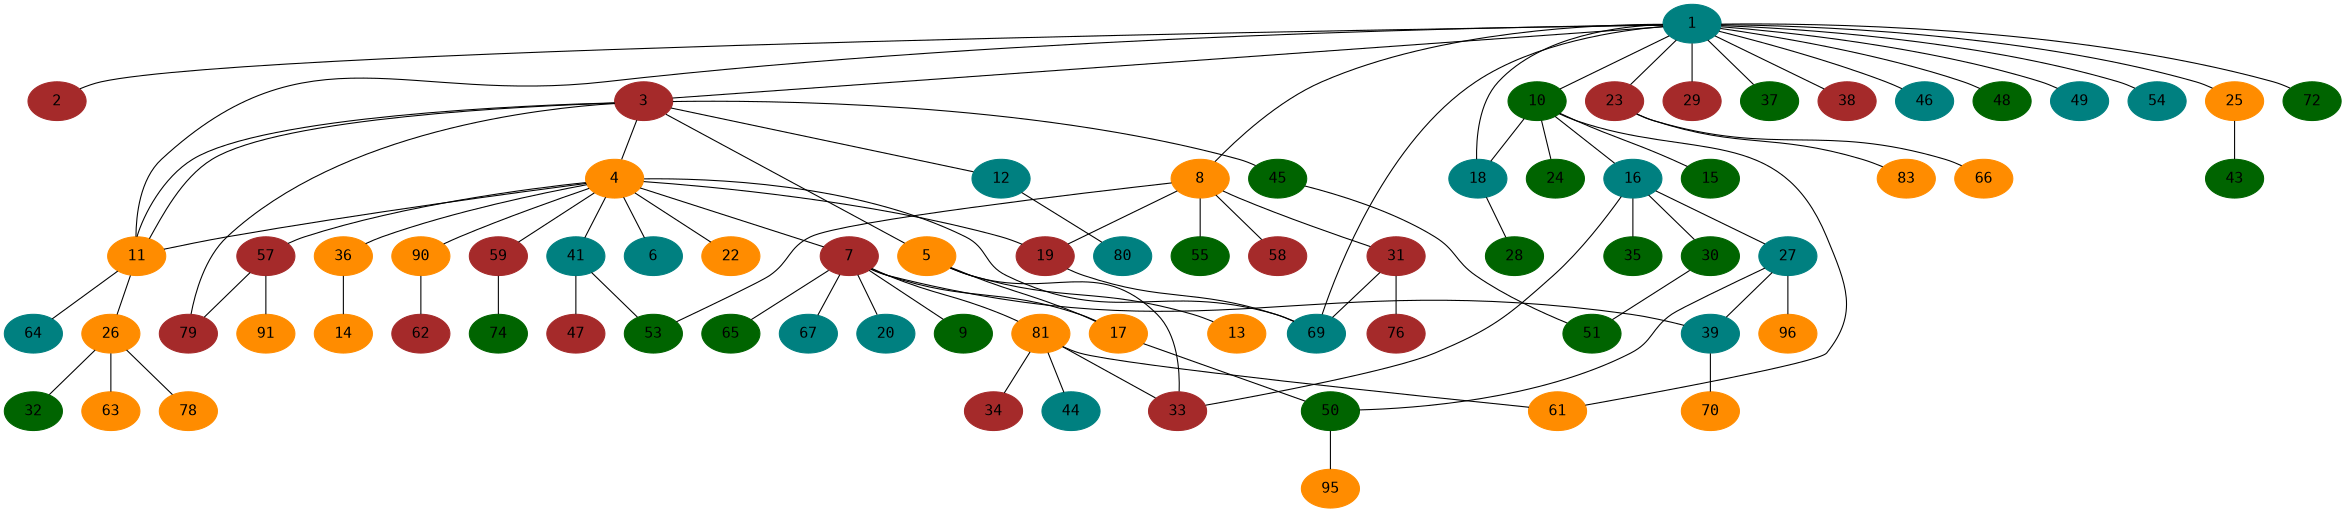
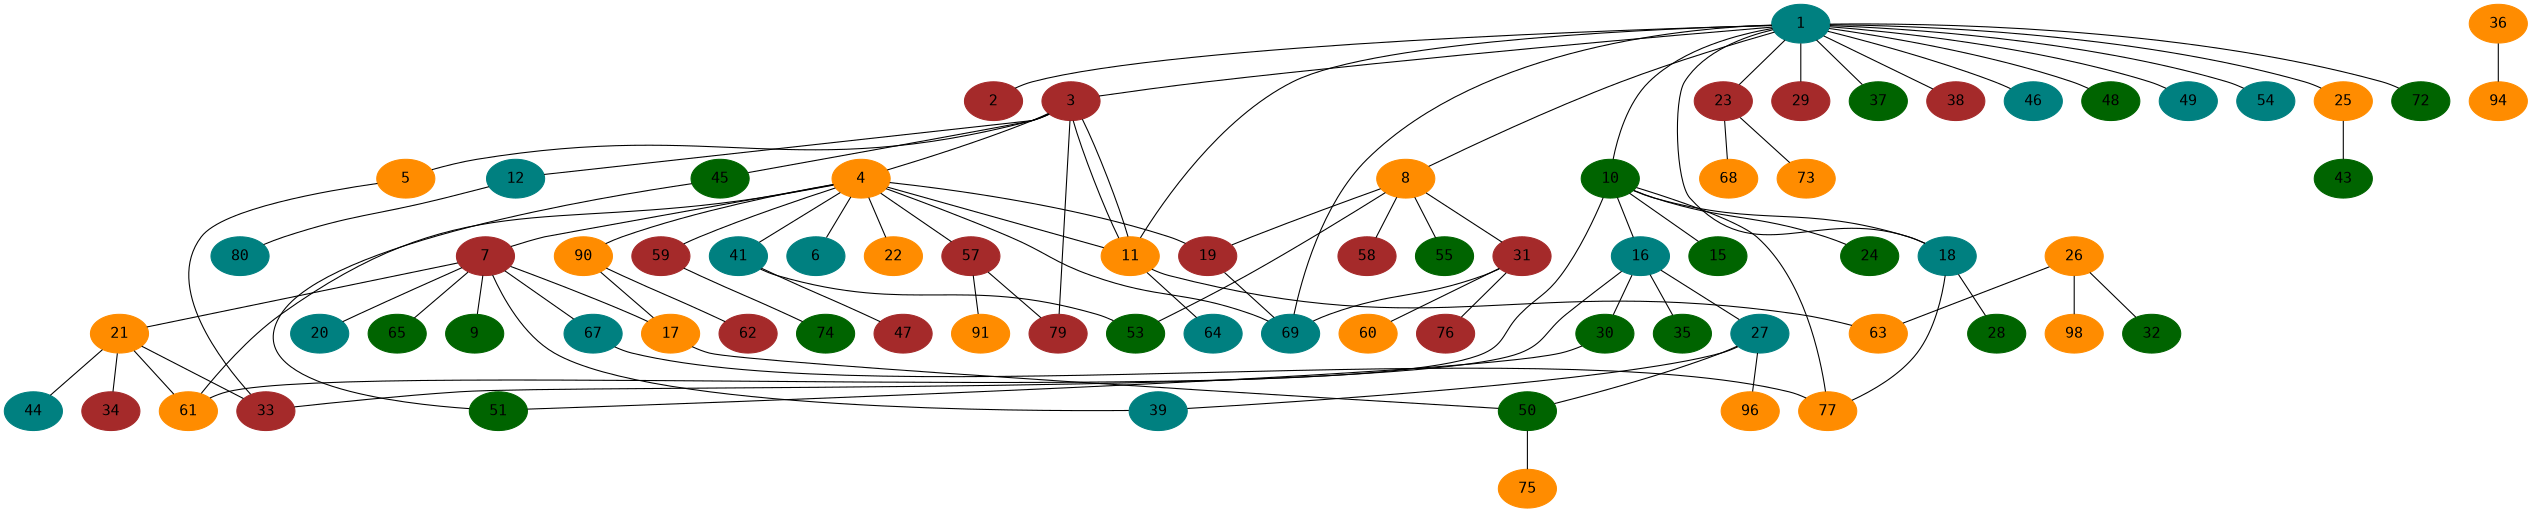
(1906, 179) -> (1806, 179)
(1984, 179) -> (1729, 179)
(475, 209) -> (543, 217)
(1023, 294) -> (627, 295)
(124, 295) -> (1501, 305)
(343, 334) -> (2498, 101)
(1041, 334) -> (119, 334)
(1237, 334) -> none
none -> (1368, 334)
(188, 411) -> (2074, 334)
(1710, 411) -> none
none -> (1828, 411)
(1330, 489) -> (1527, 489)
